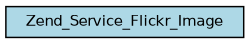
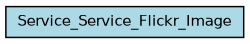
(125, 22) -> (125, 22)
